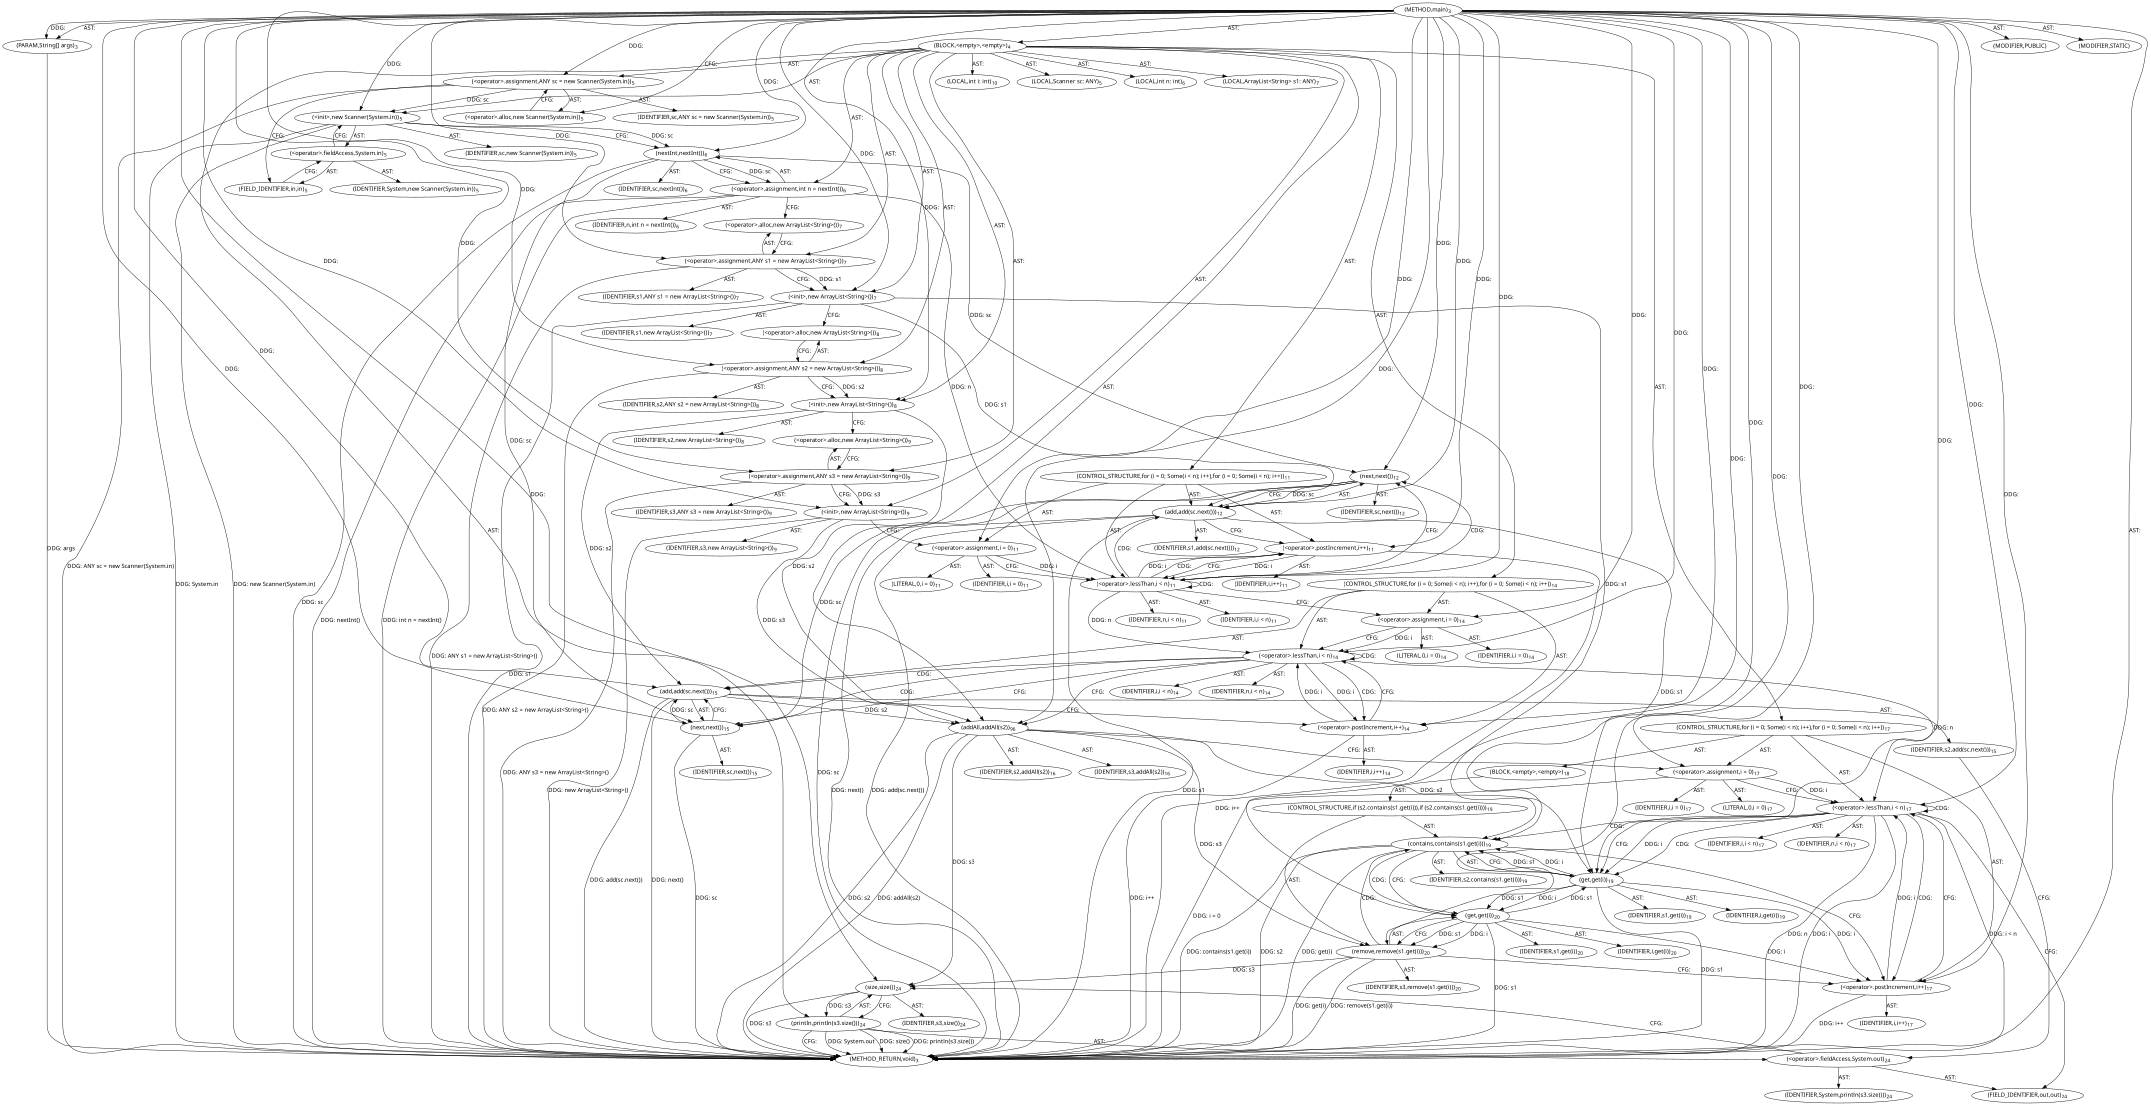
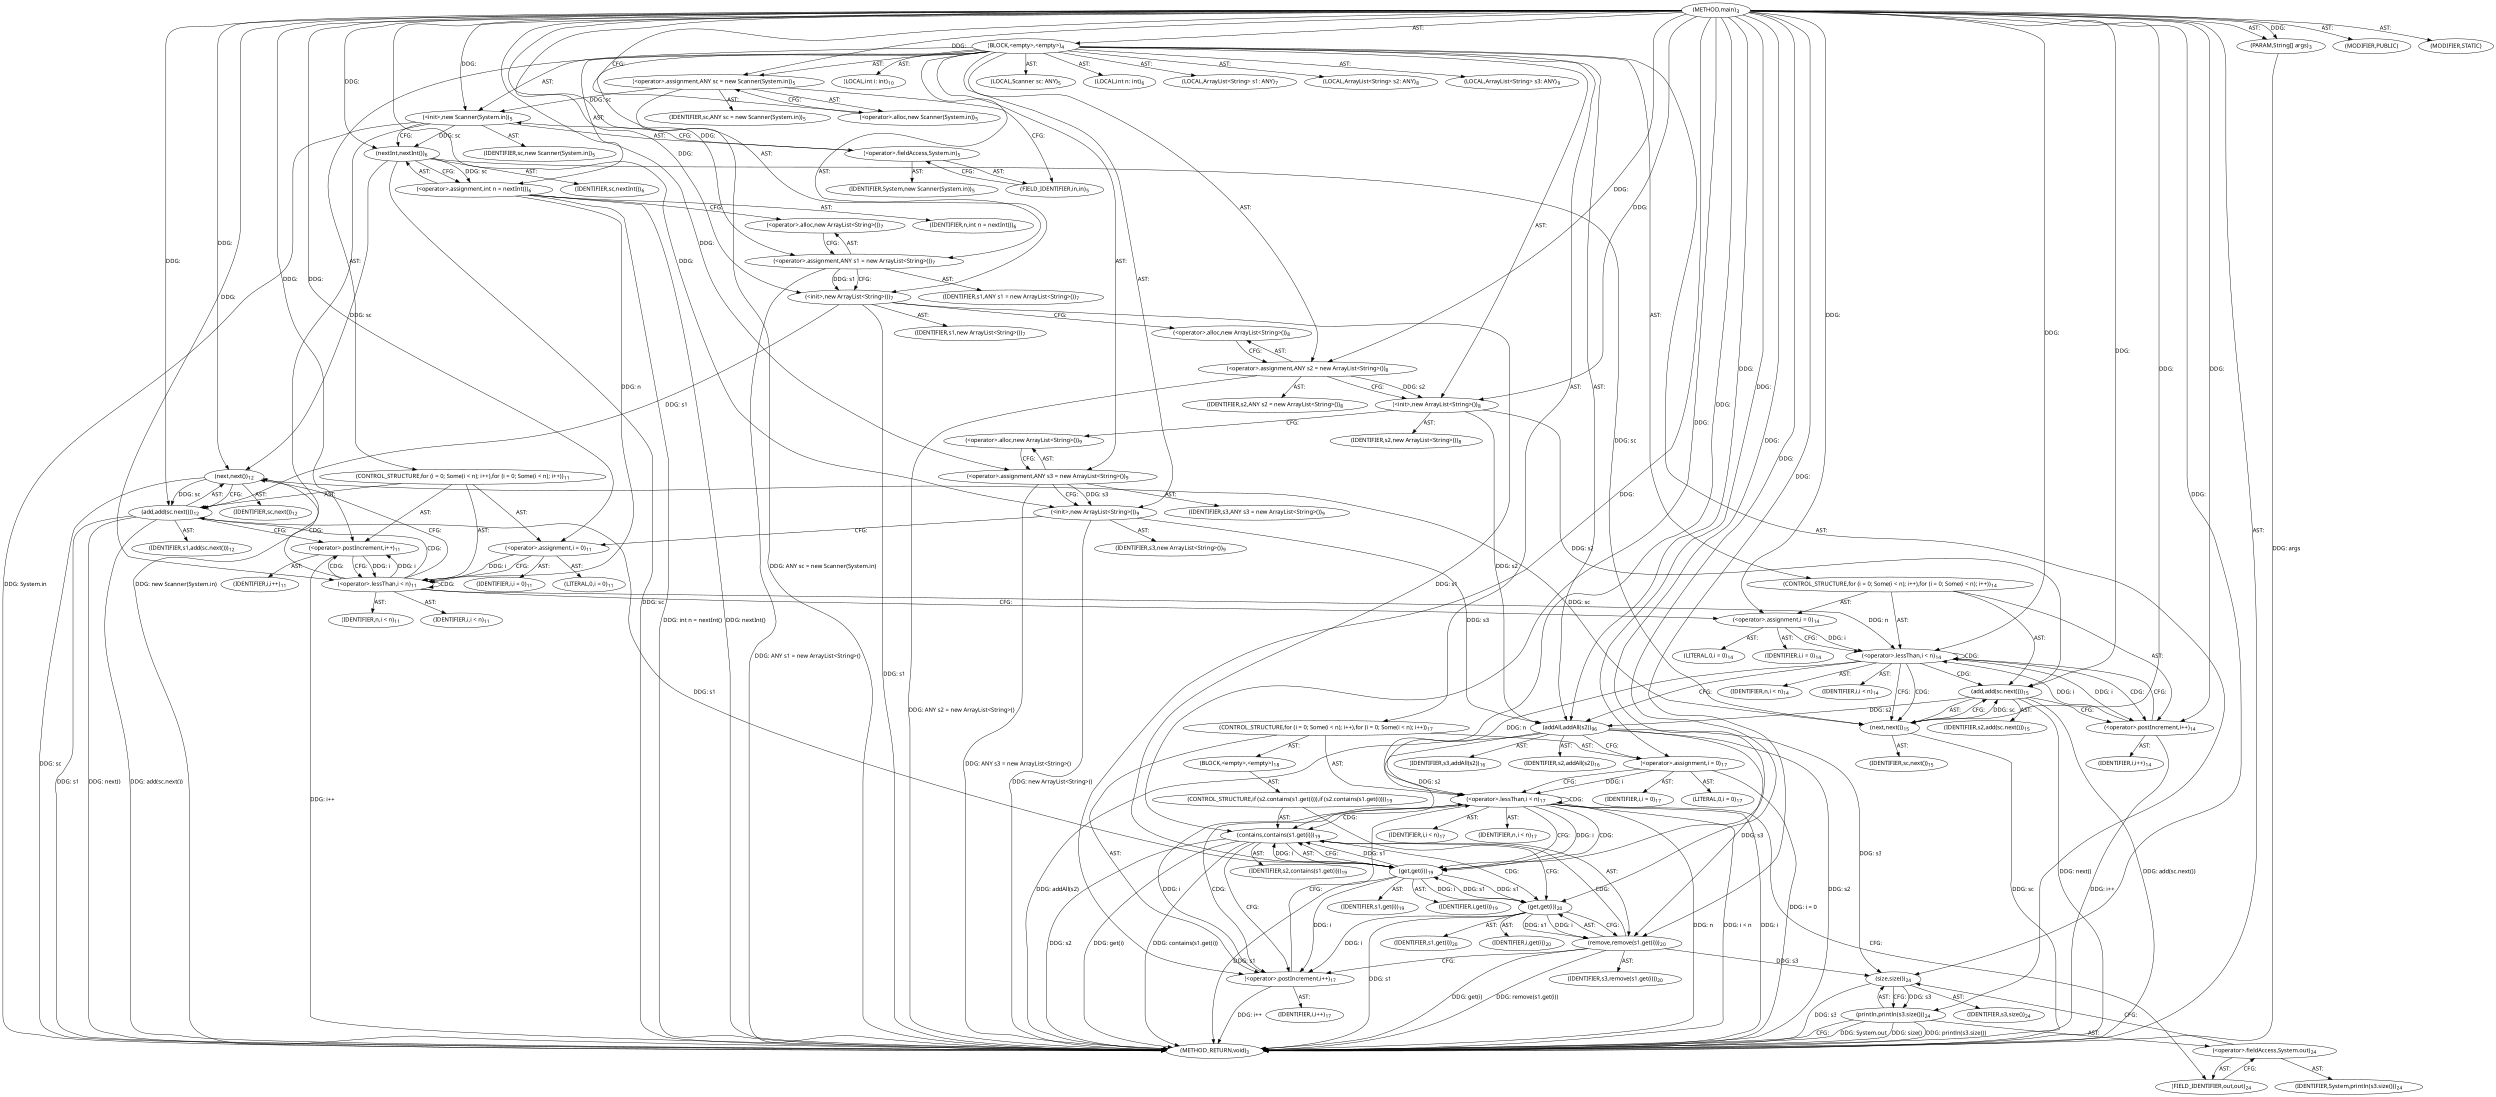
none -> (1371, 82)
none -> (1512, 82)
(2048, 956) -> (2237, 1070)
